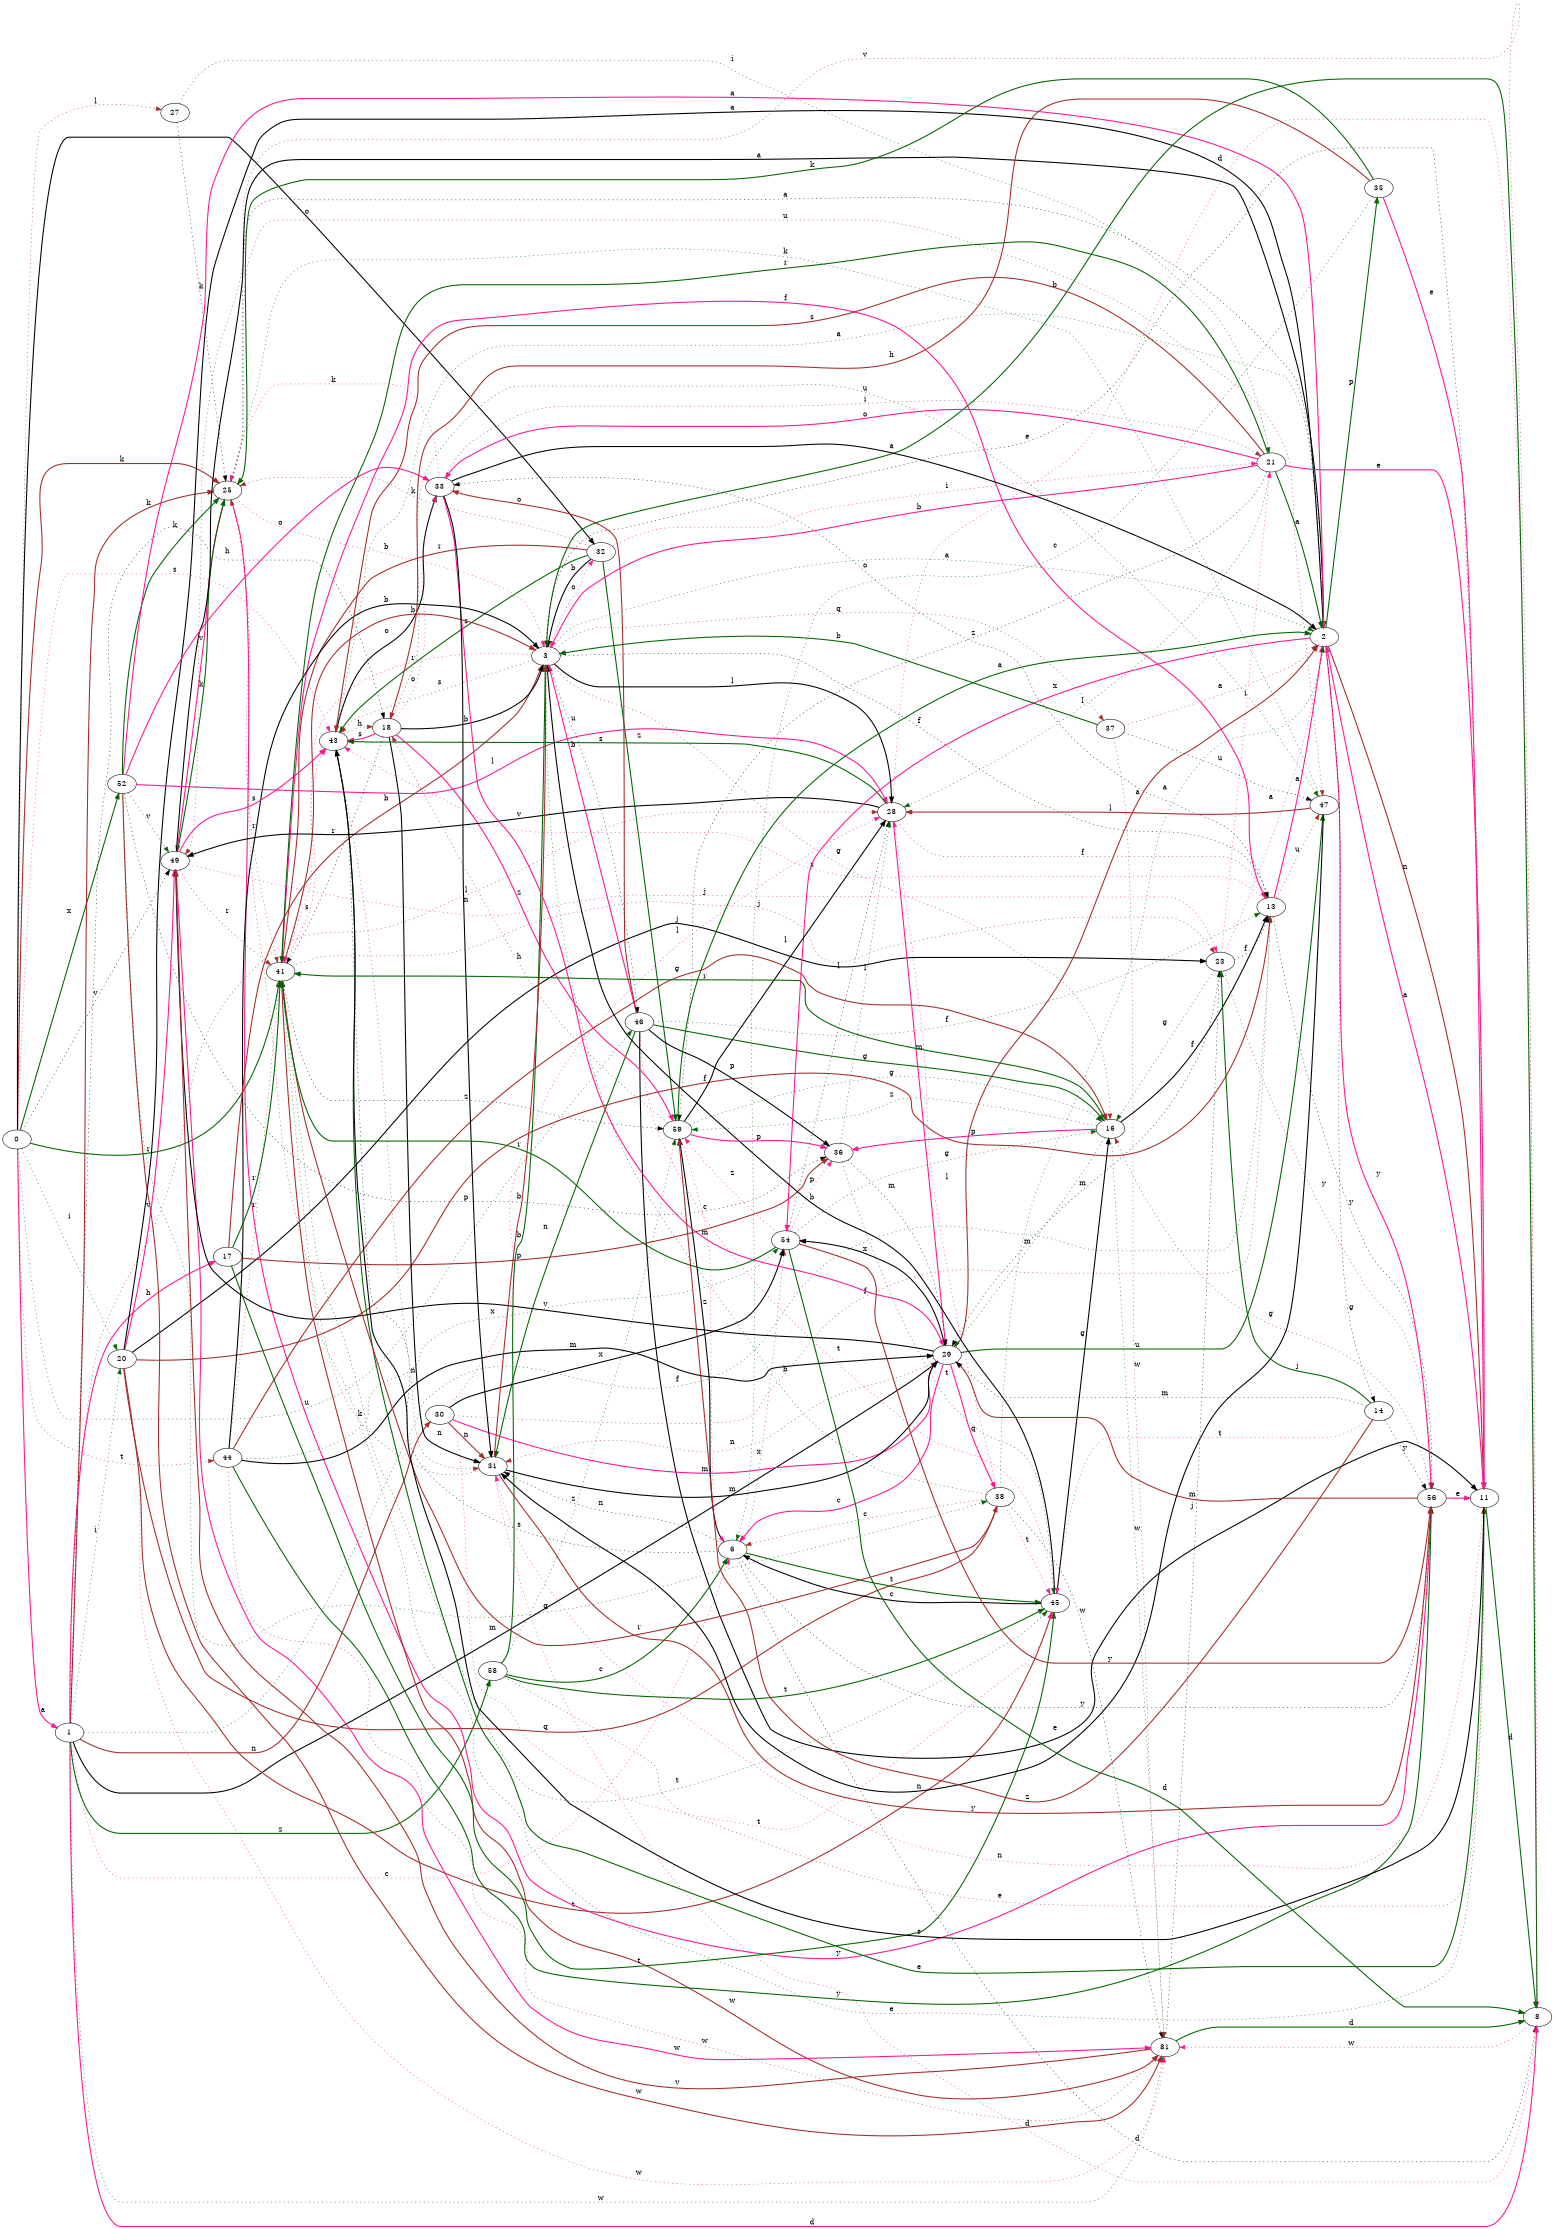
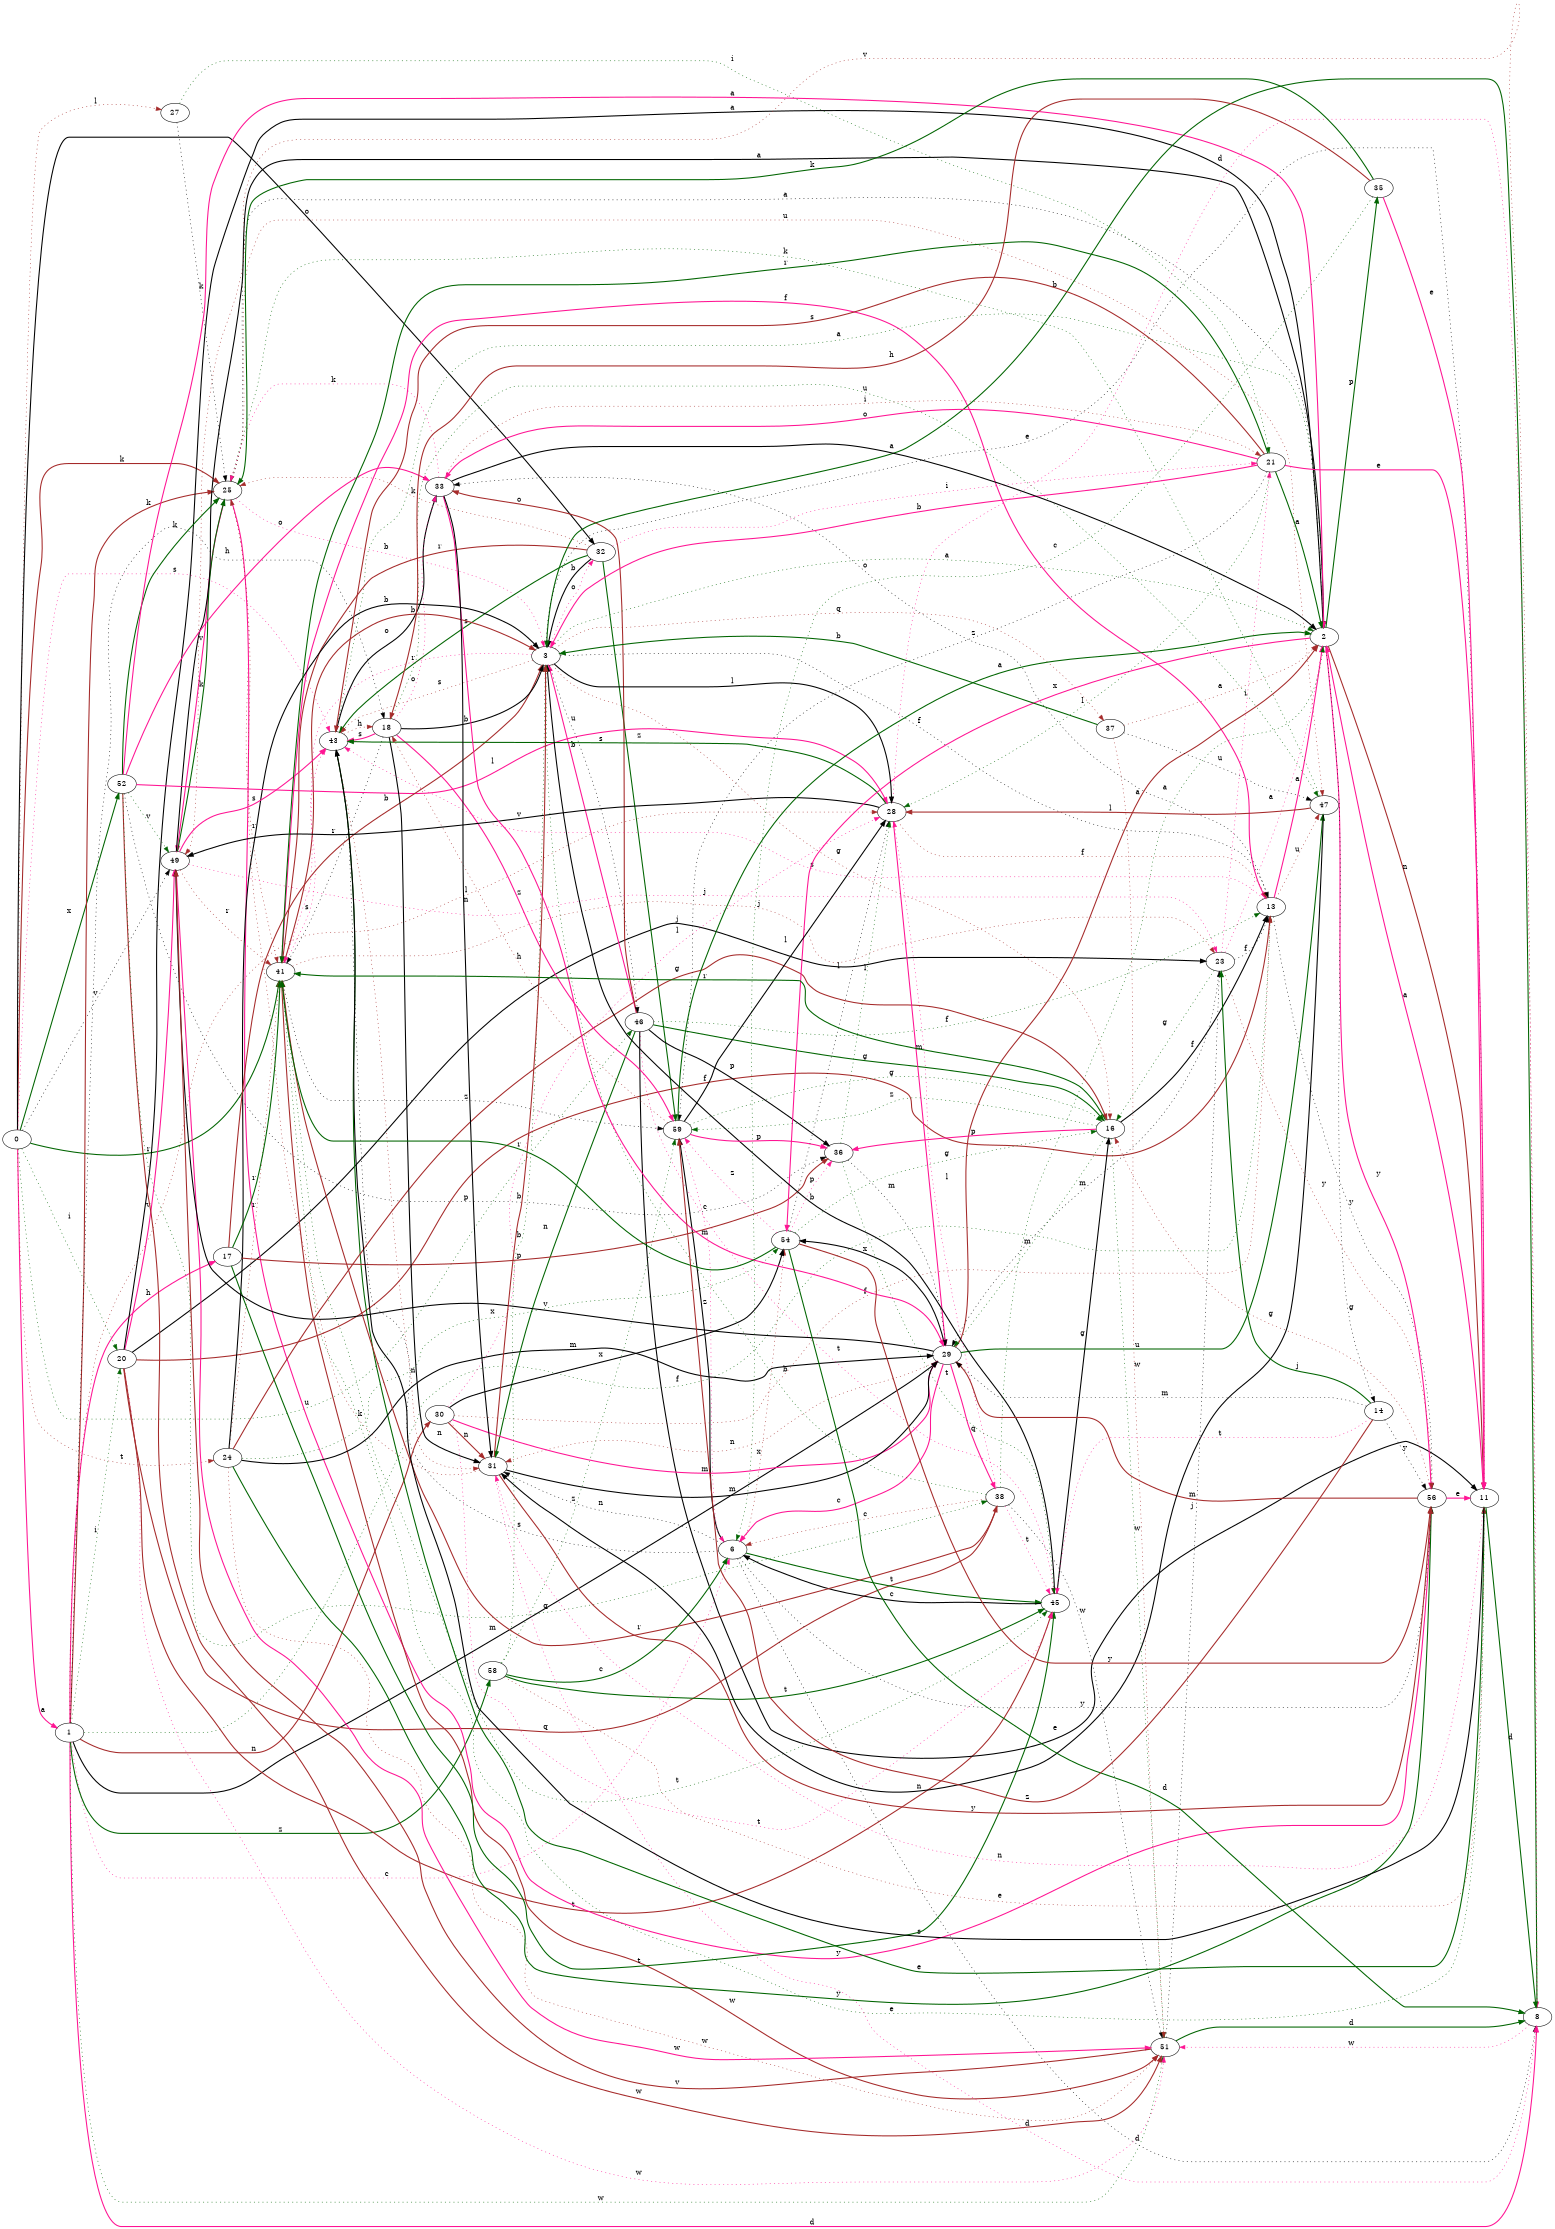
(530, 1169) -> (530, 1169)
(228, 1458) -> (228, 1458)
(1165, 2047) -> (1165, 2047)
